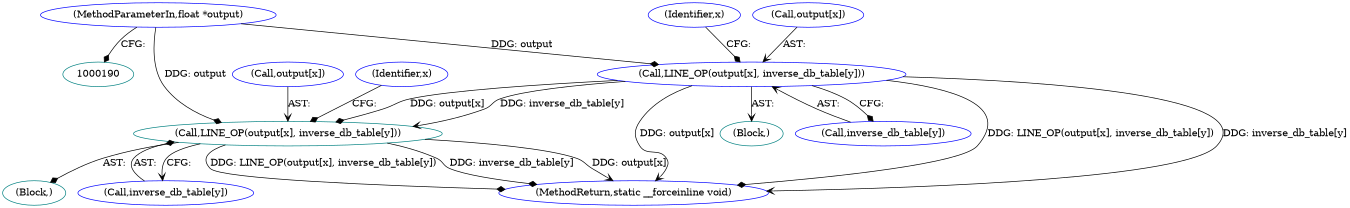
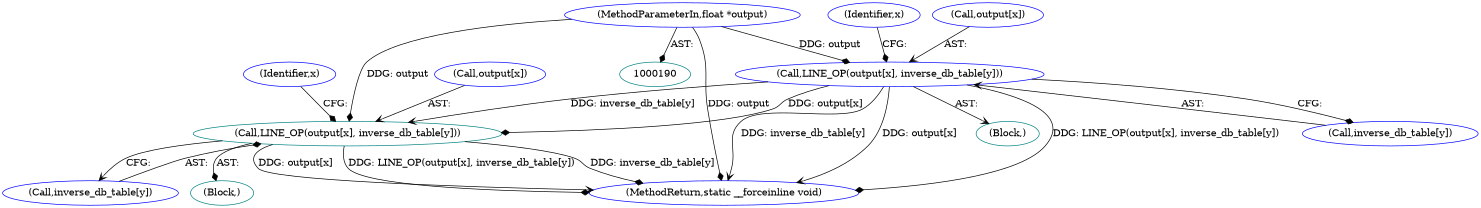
(135, 45) -> (684, 45)
none -> (706, 99)
